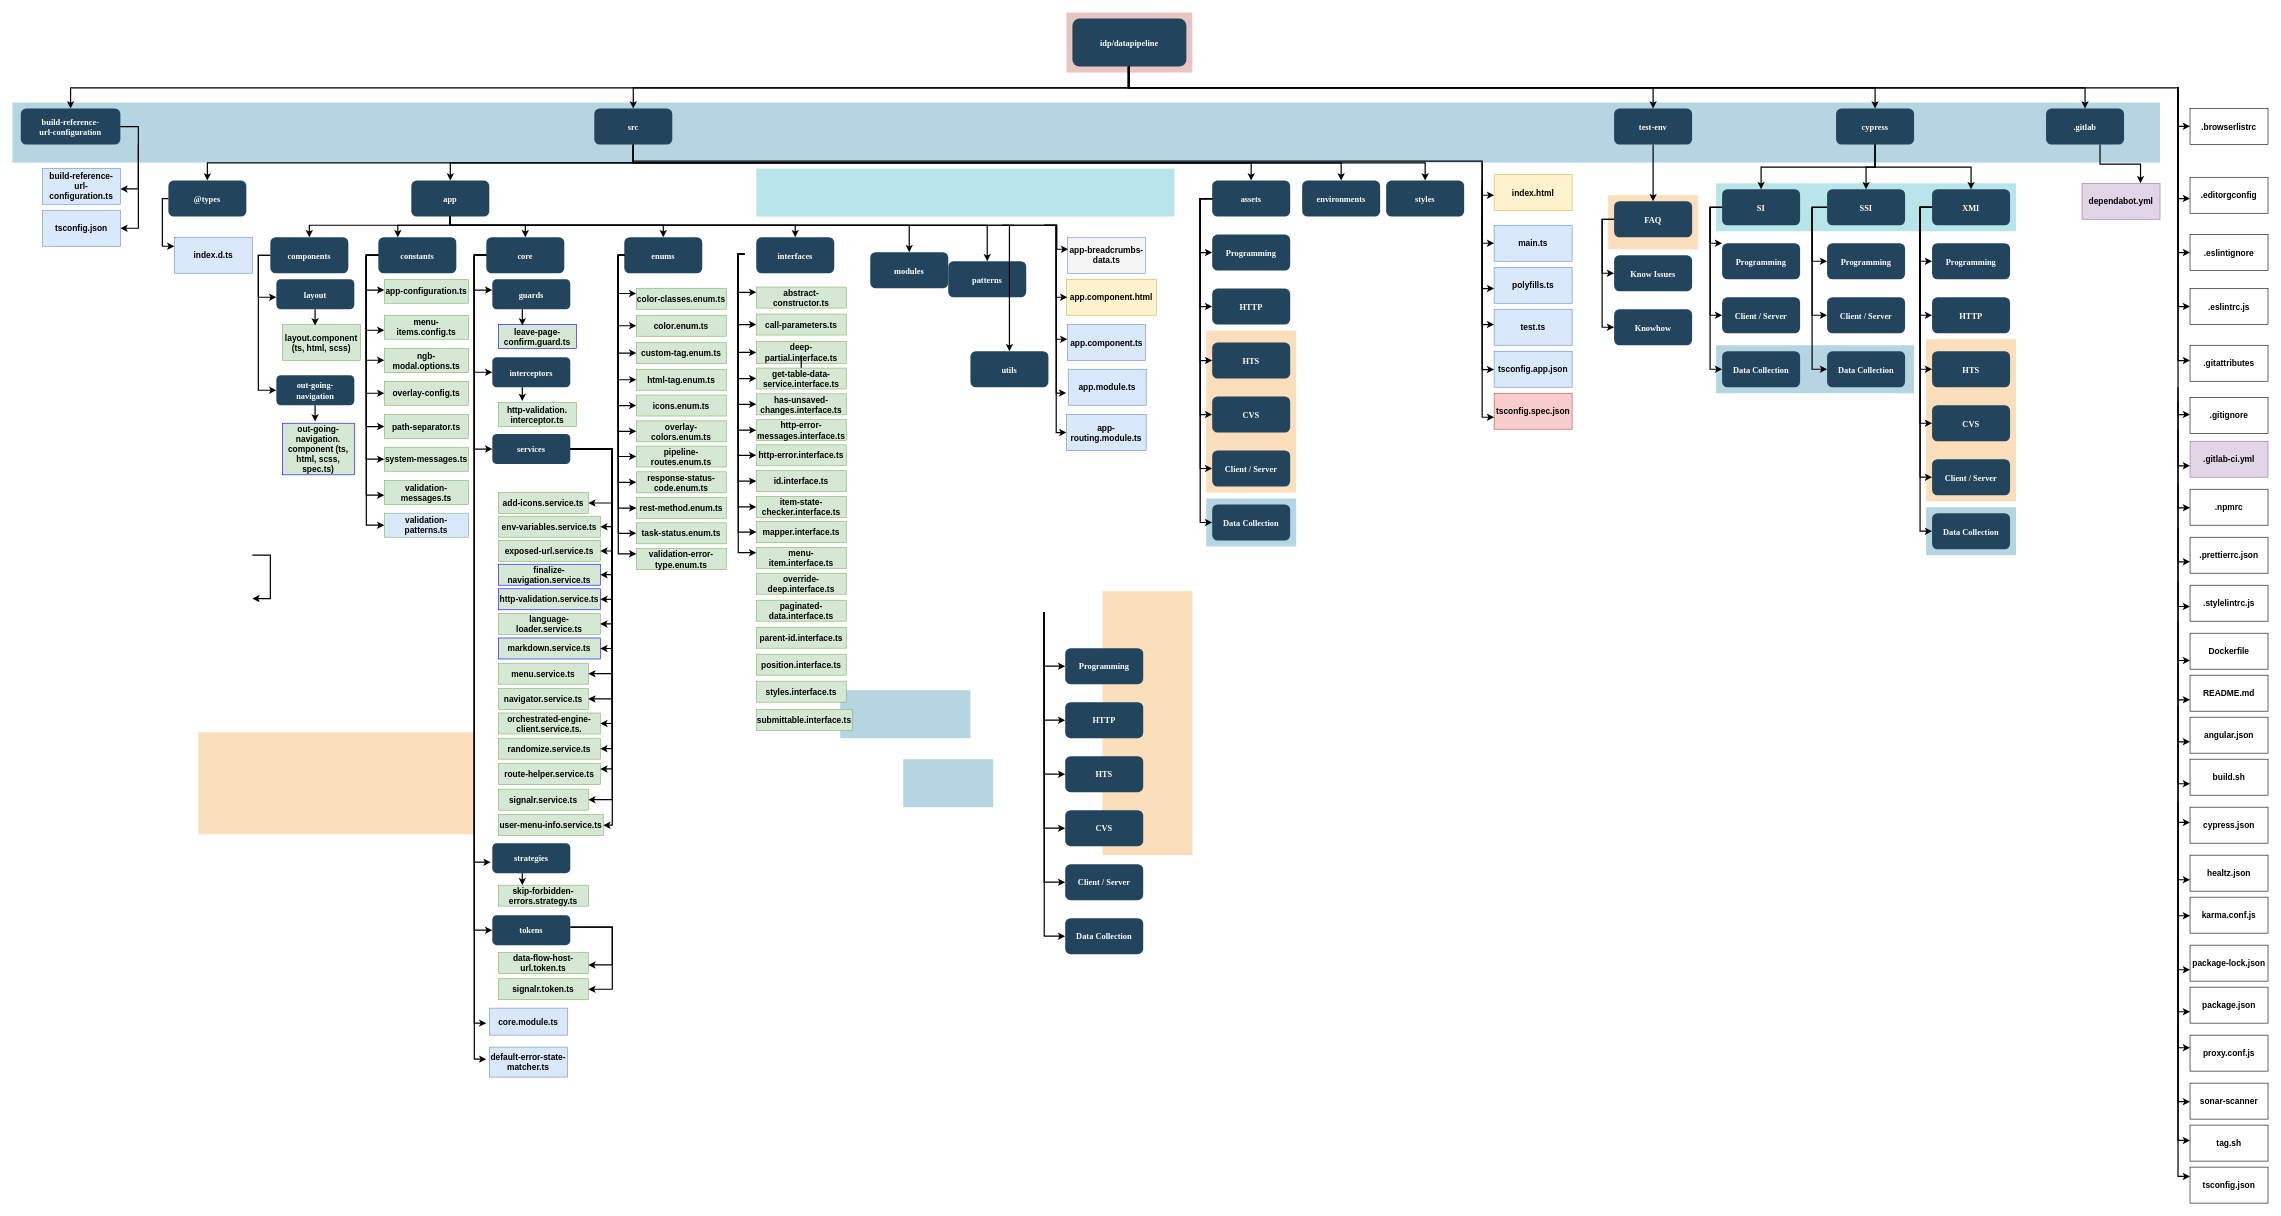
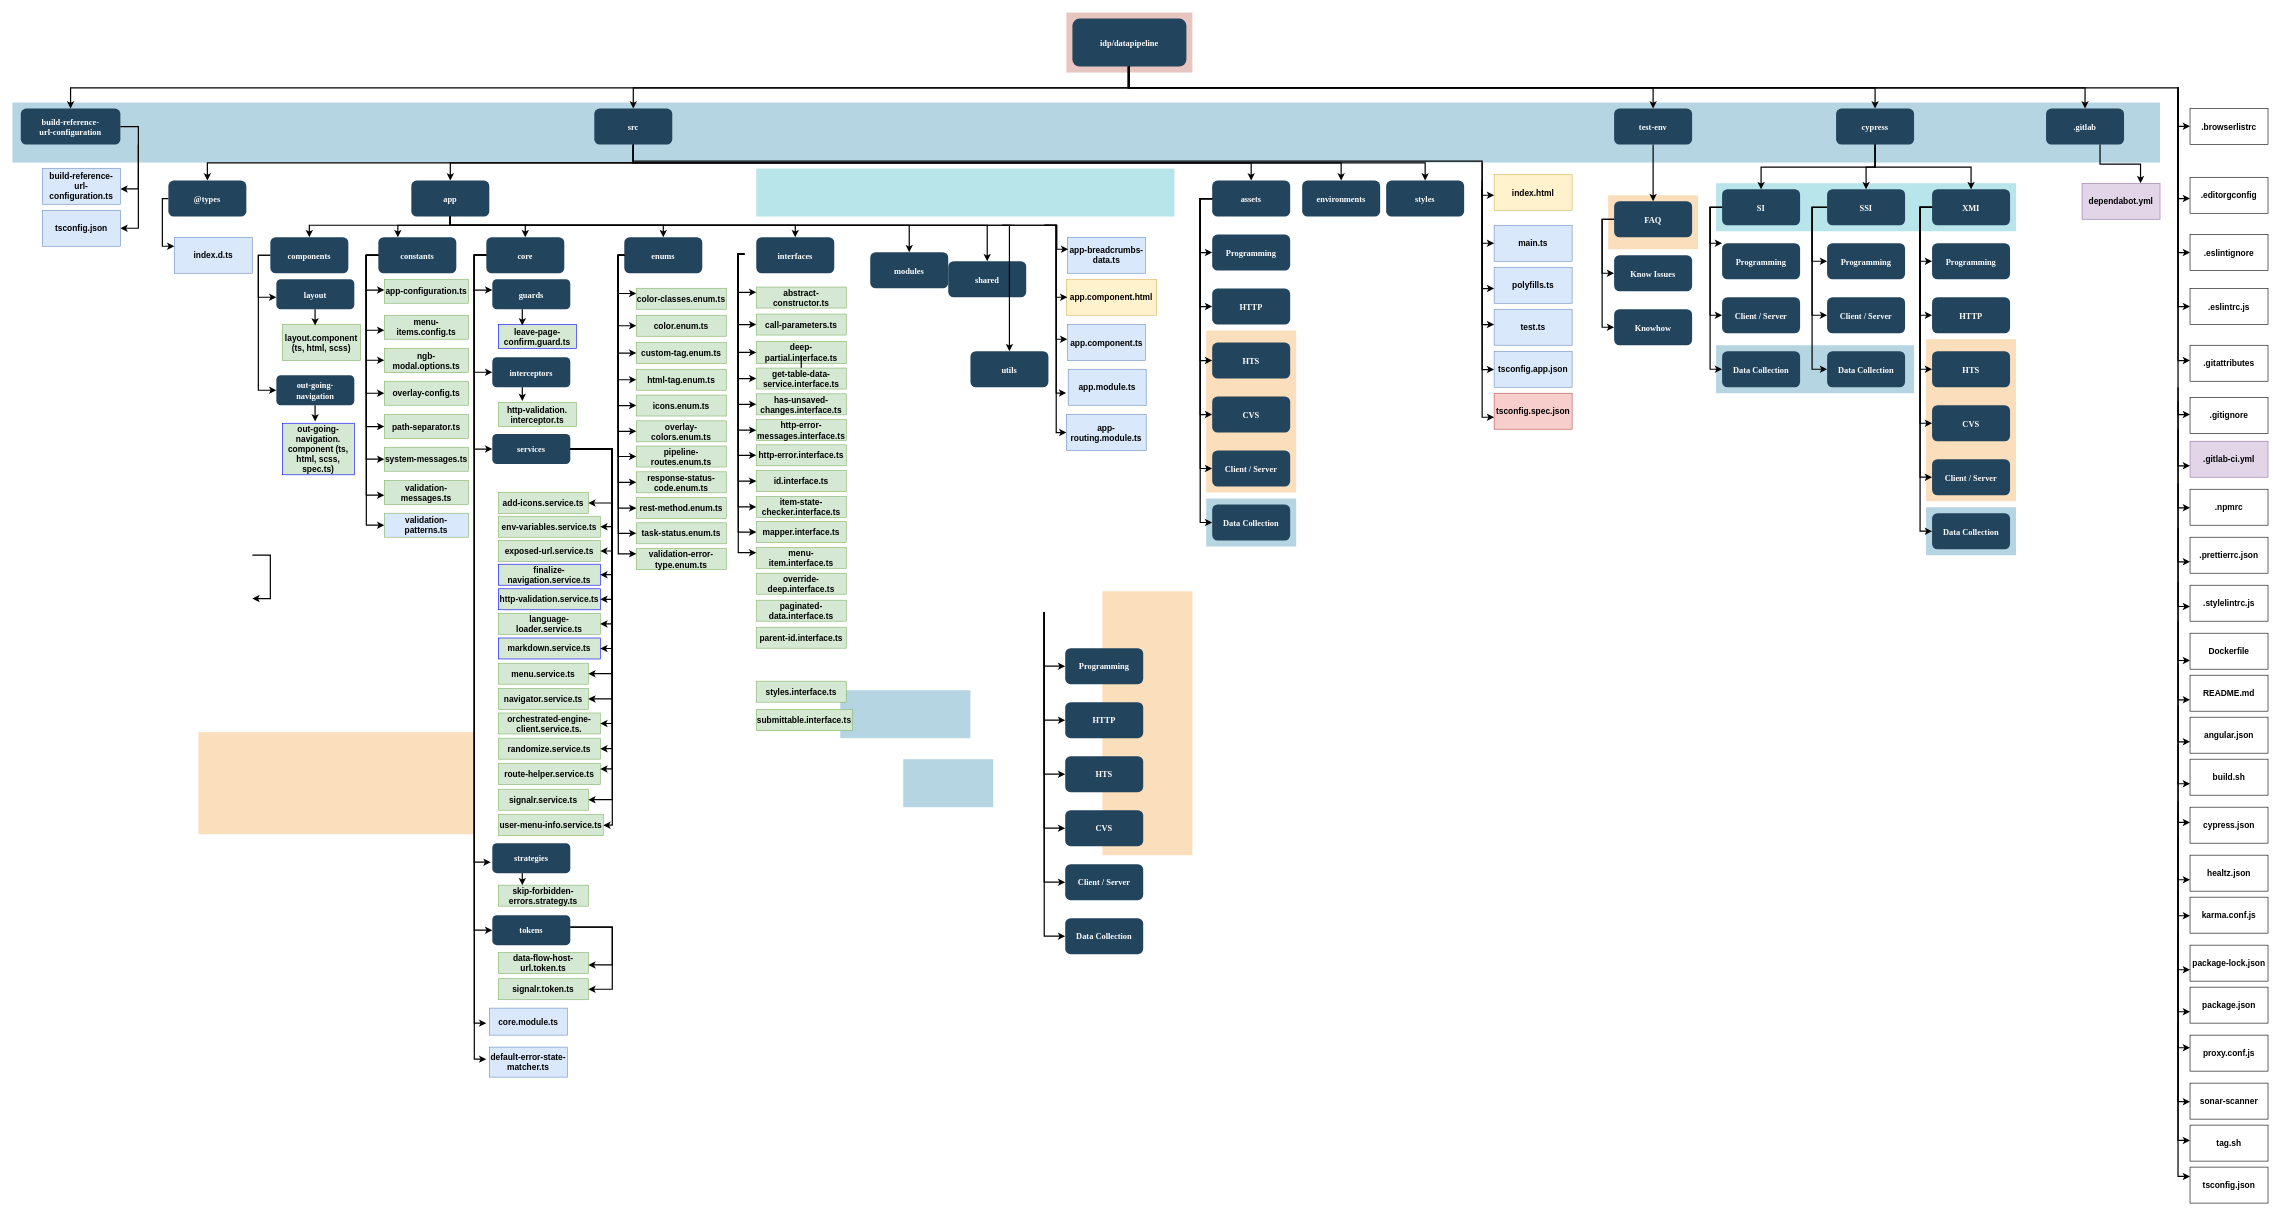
(1106, 255) -> (1106, 255)
(987, 280) -> (987, 280)
(801, 665) -> none
